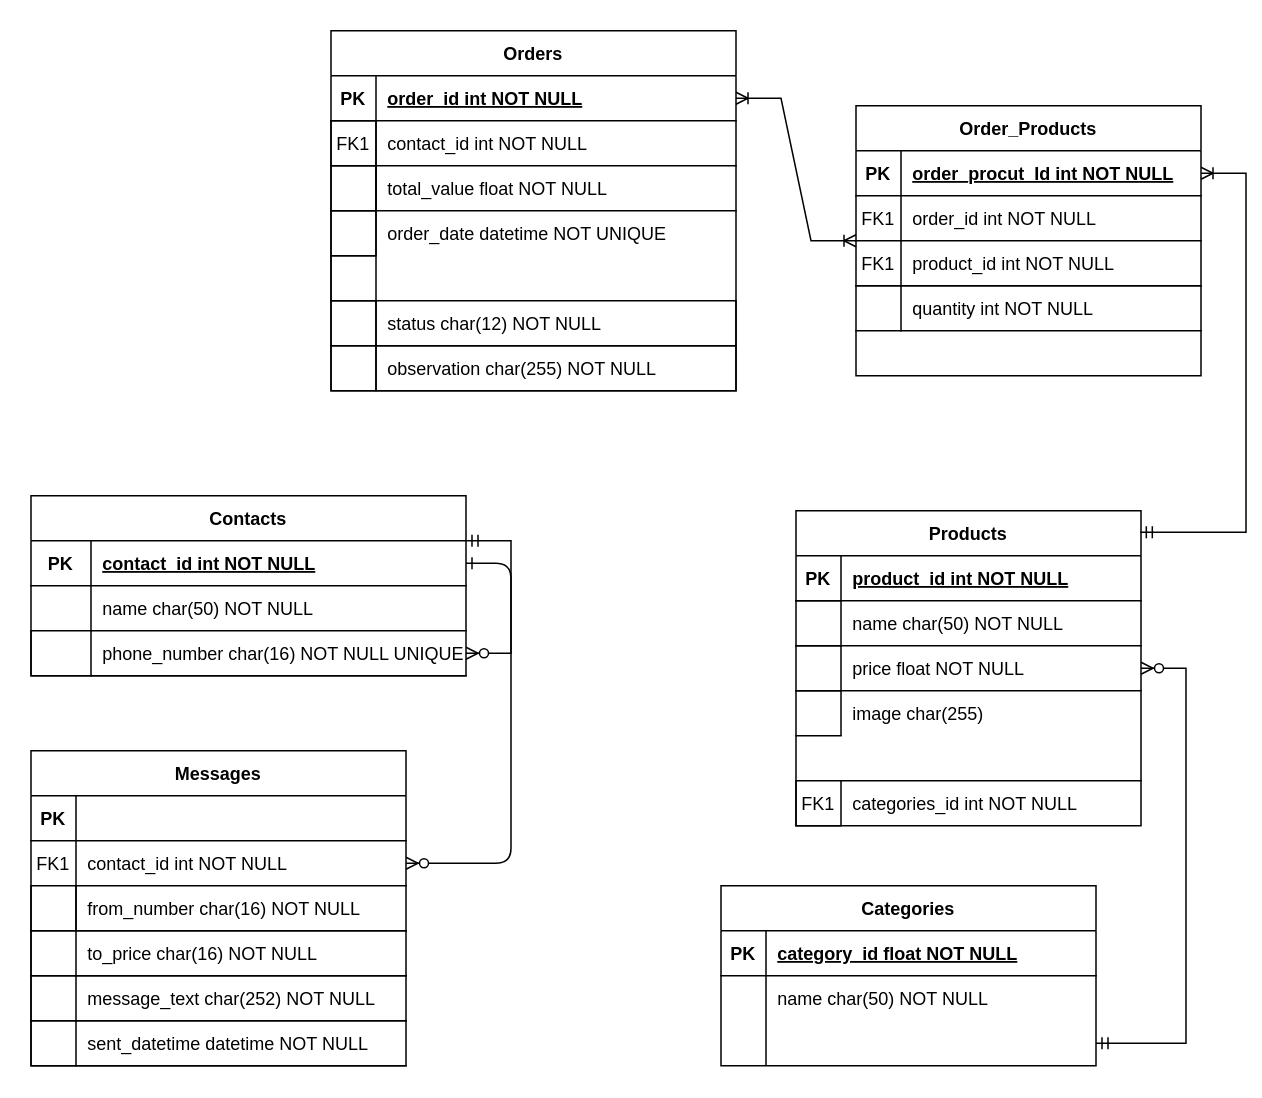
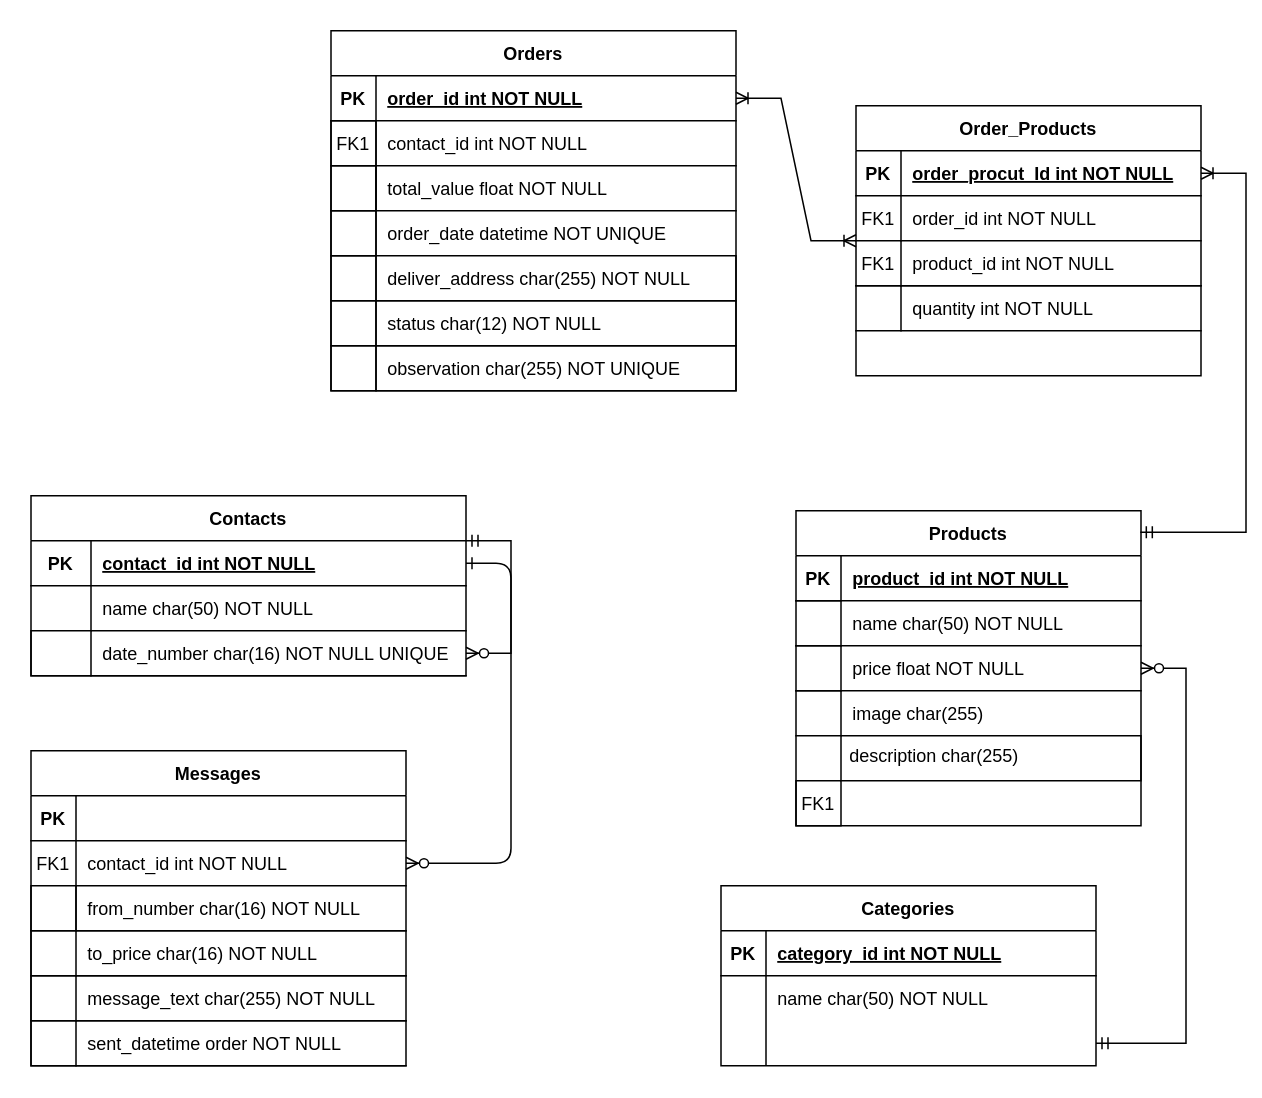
none -> (556, 278)
(529, 369) -> (539, 369)
(279, 654) -> (274, 654)
none -> (991, 758)
(991, 803) -> none
(899, 954) -> (889, 954)
(236, 999) -> (236, 999)
(232, 1044) -> (219, 1044)
